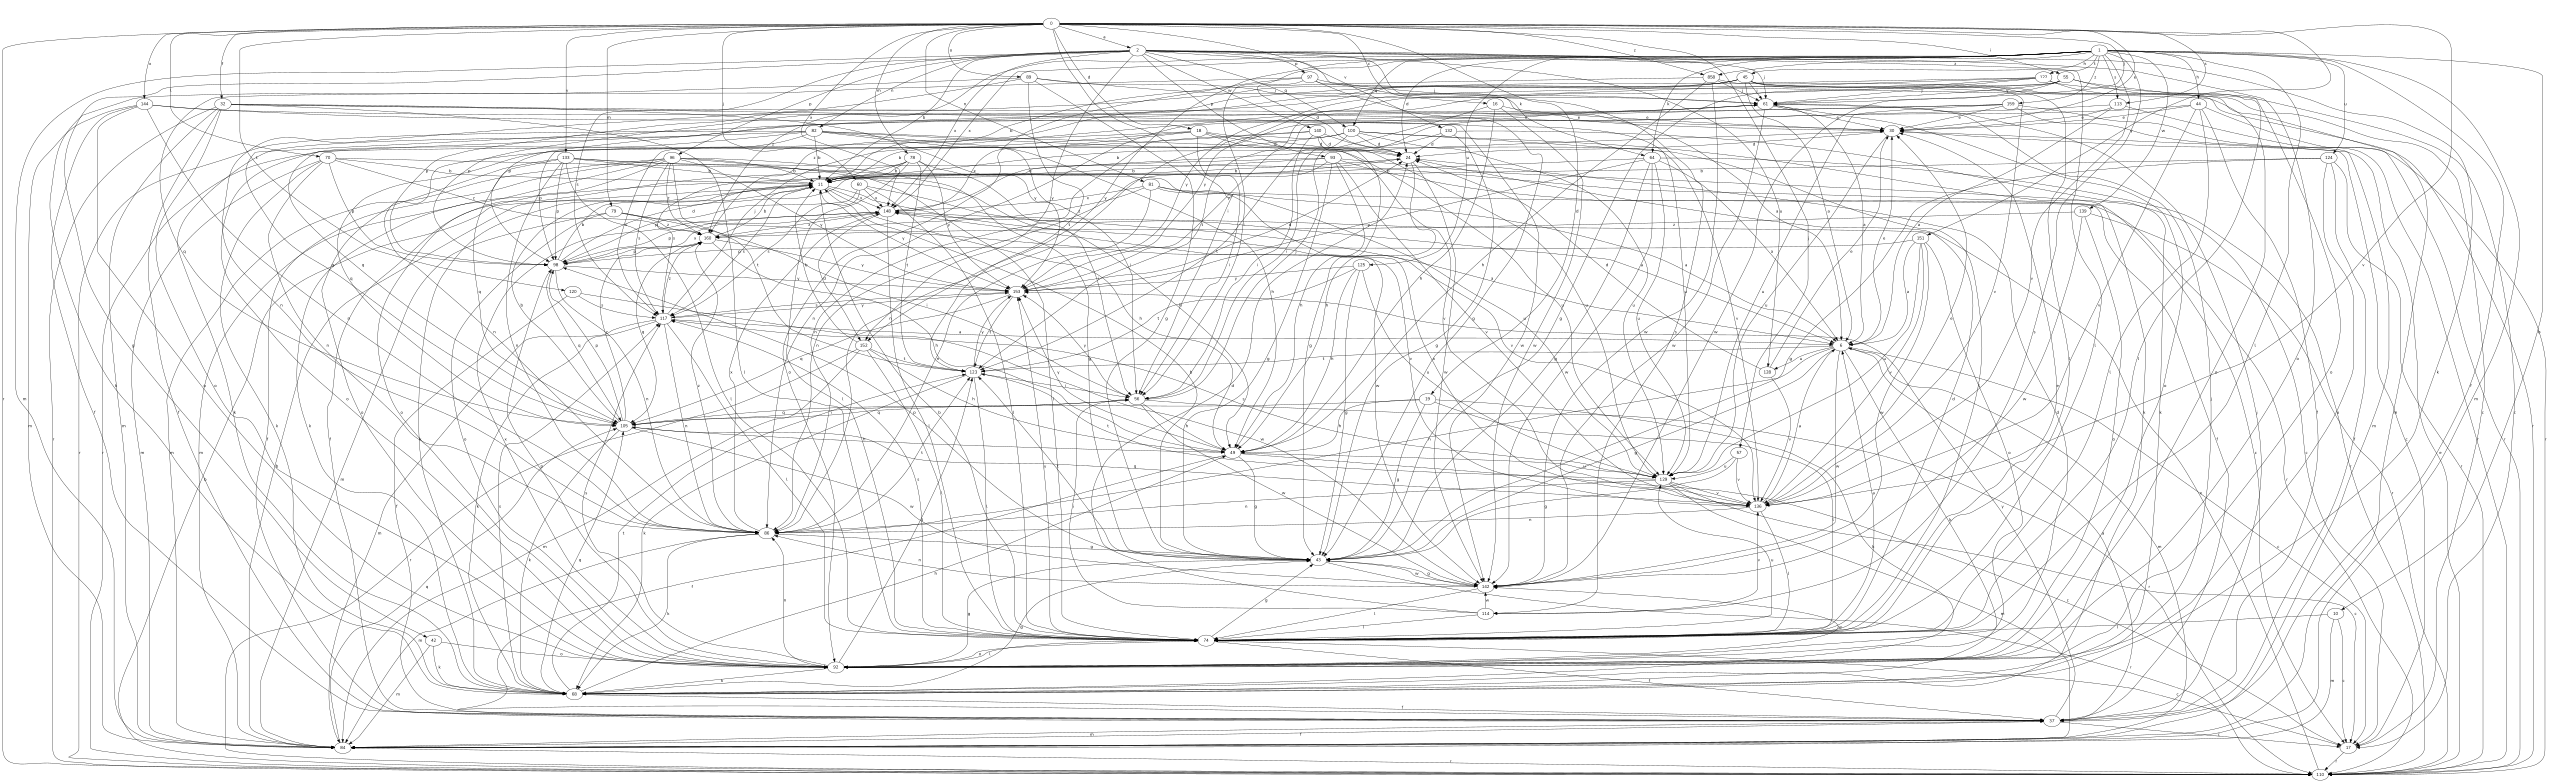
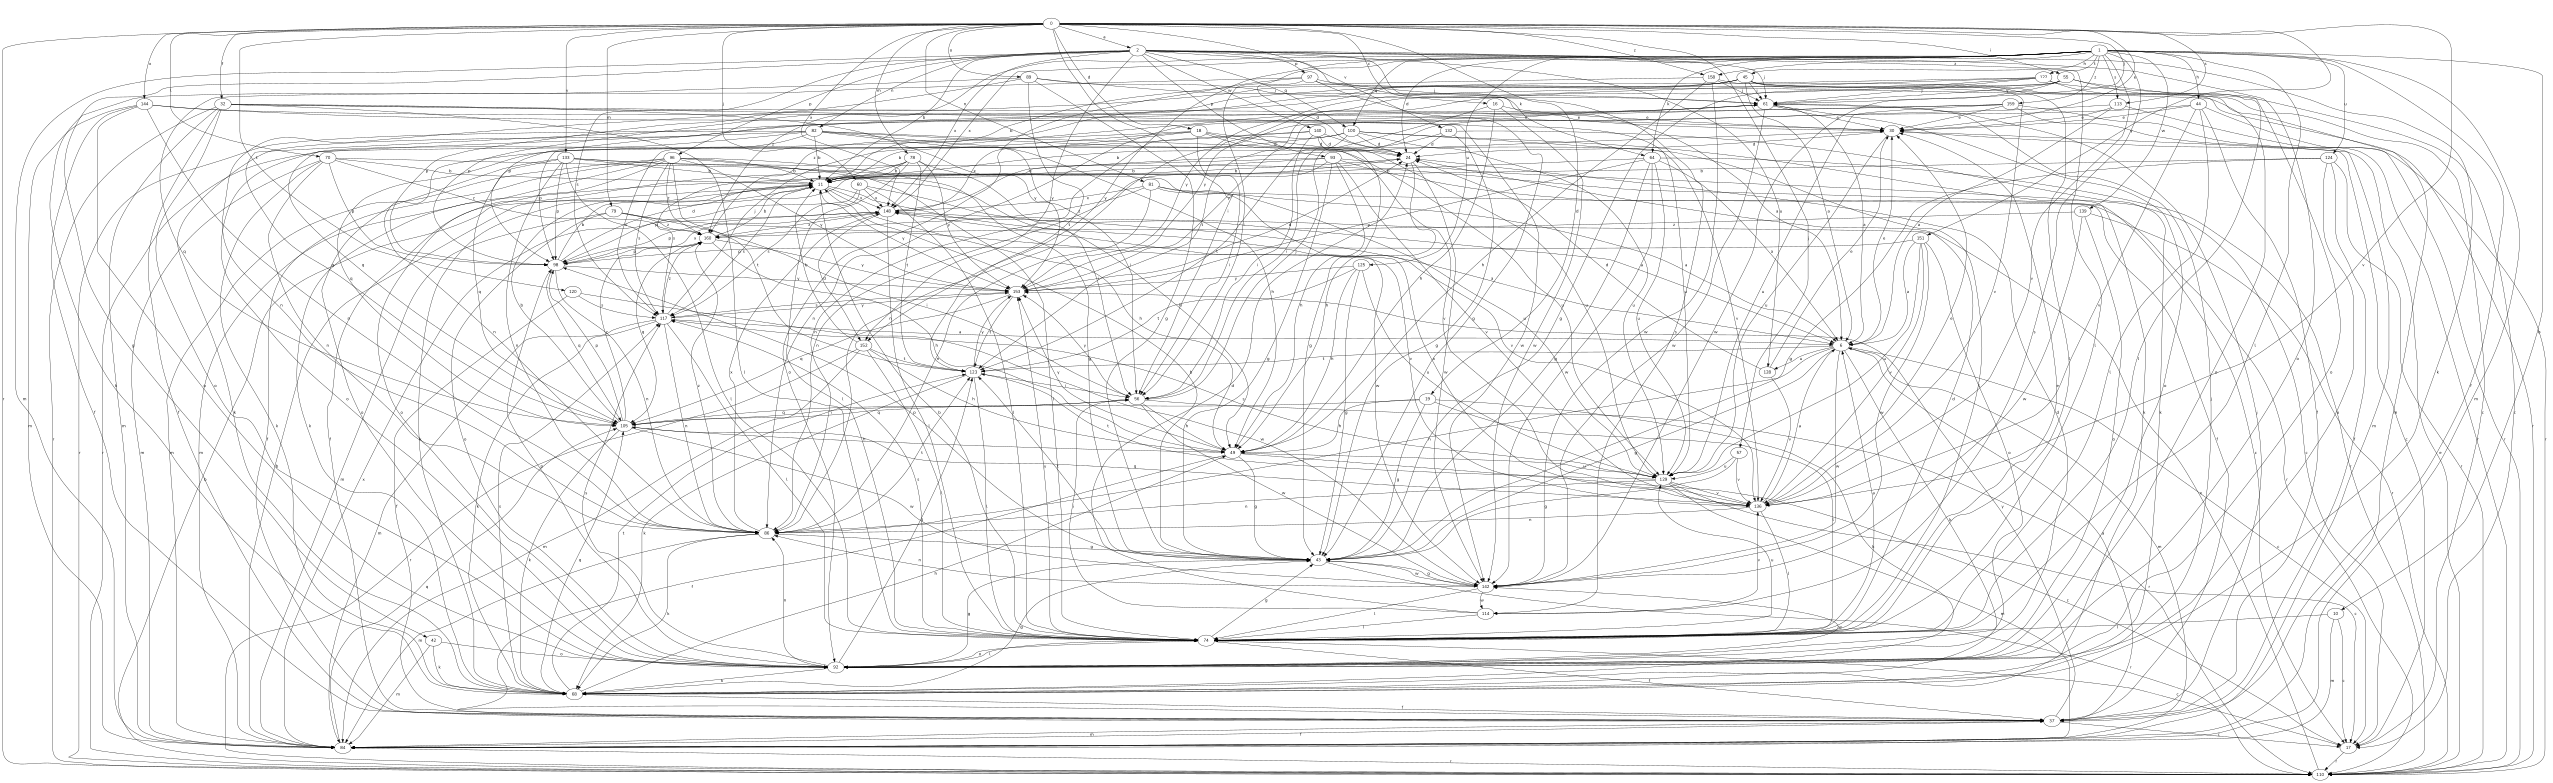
(1711, 77) -> (1711, 77)
(480, 387) -> (436, 338)
(1486, 602) -> (1480, 599)
